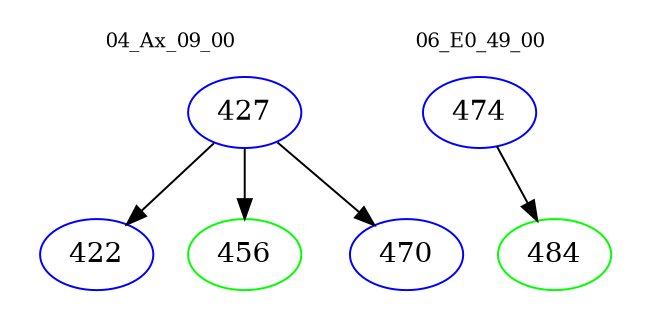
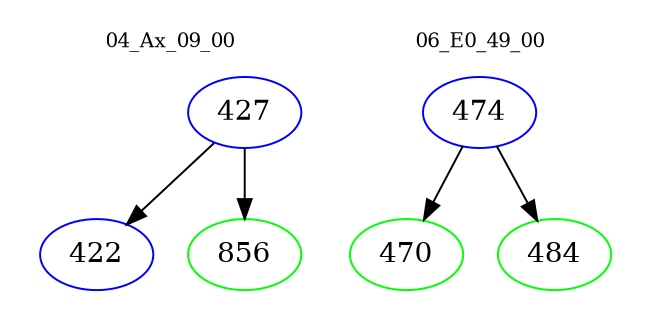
(304, 165) -> (448, 174)
(245, 255) -> (245, 255)
(407, 255) -> (407, 255)
